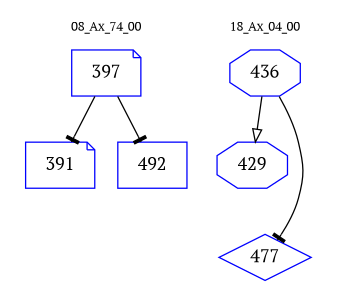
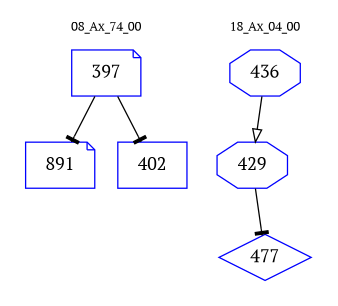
(60, 165) -> (60, 165)
(152, 165) -> (152, 165)
(303, 166) -> (258, 209)
